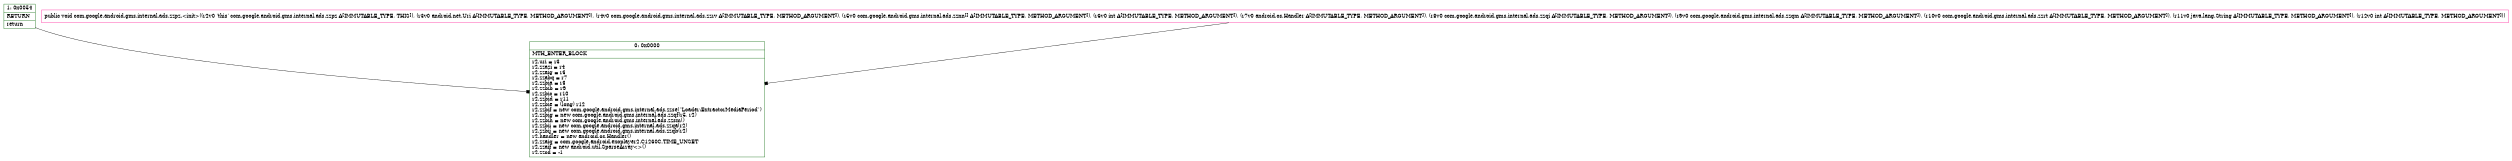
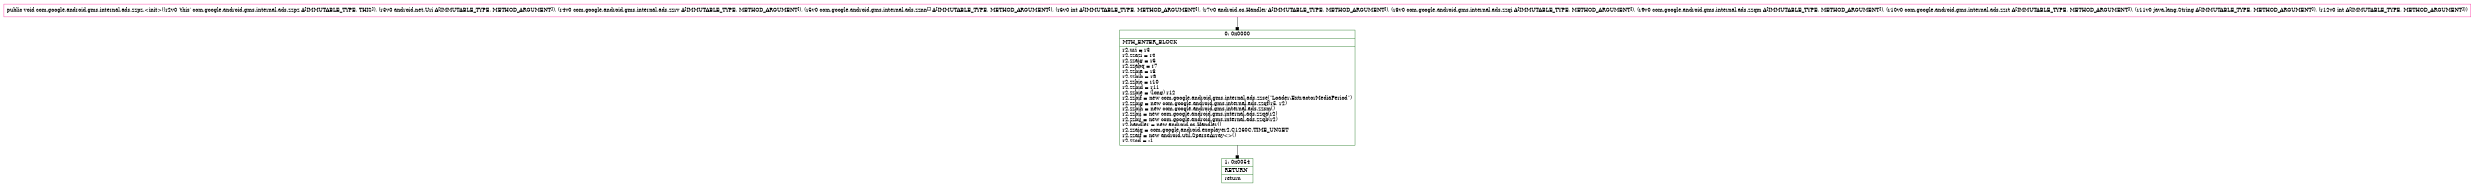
(279, 70) -> (1237, 150)
